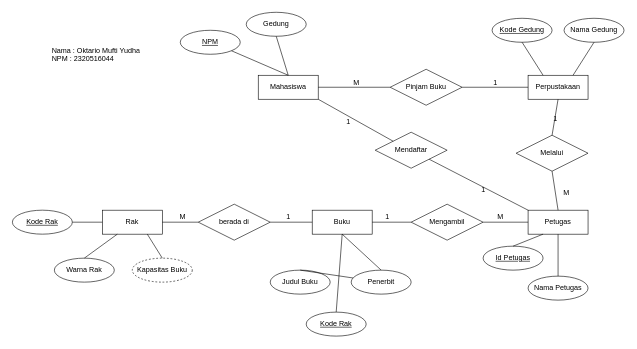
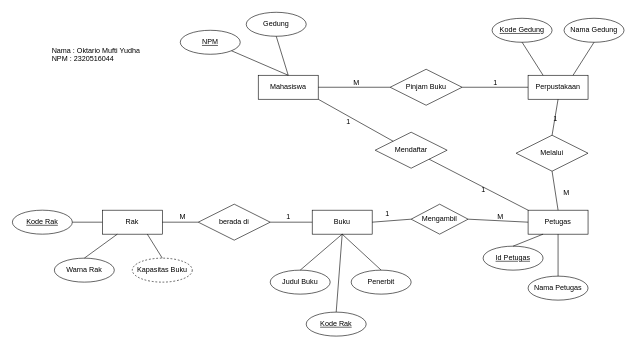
(447, 222) -> (440, 219)
(326, 274) -> (320, 253)
